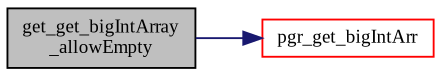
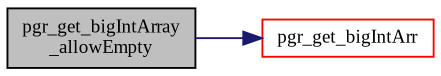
(101, 38) -> (101, 38)
